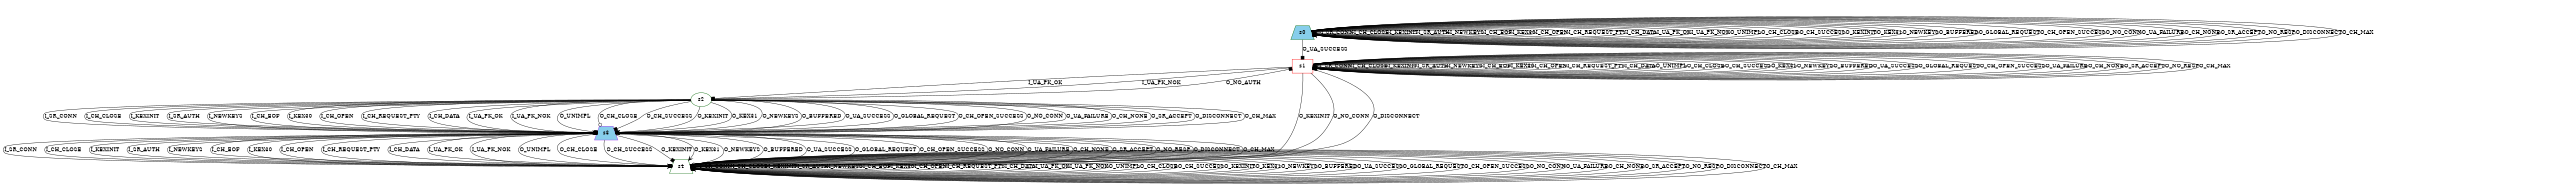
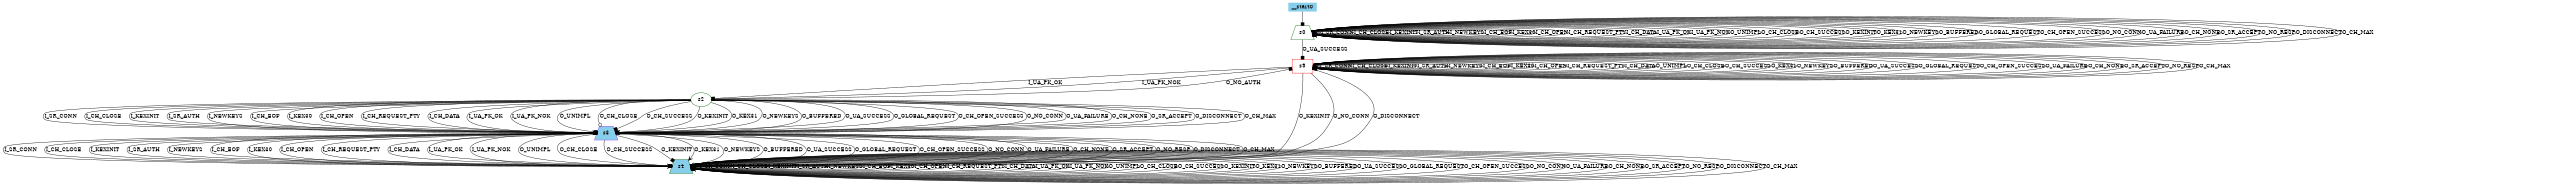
none -> (1303, 7)
(1303, 33) -> (1303, 33)
(1303, 66) -> (1303, 66)
(681, 167) -> (681, 167)
